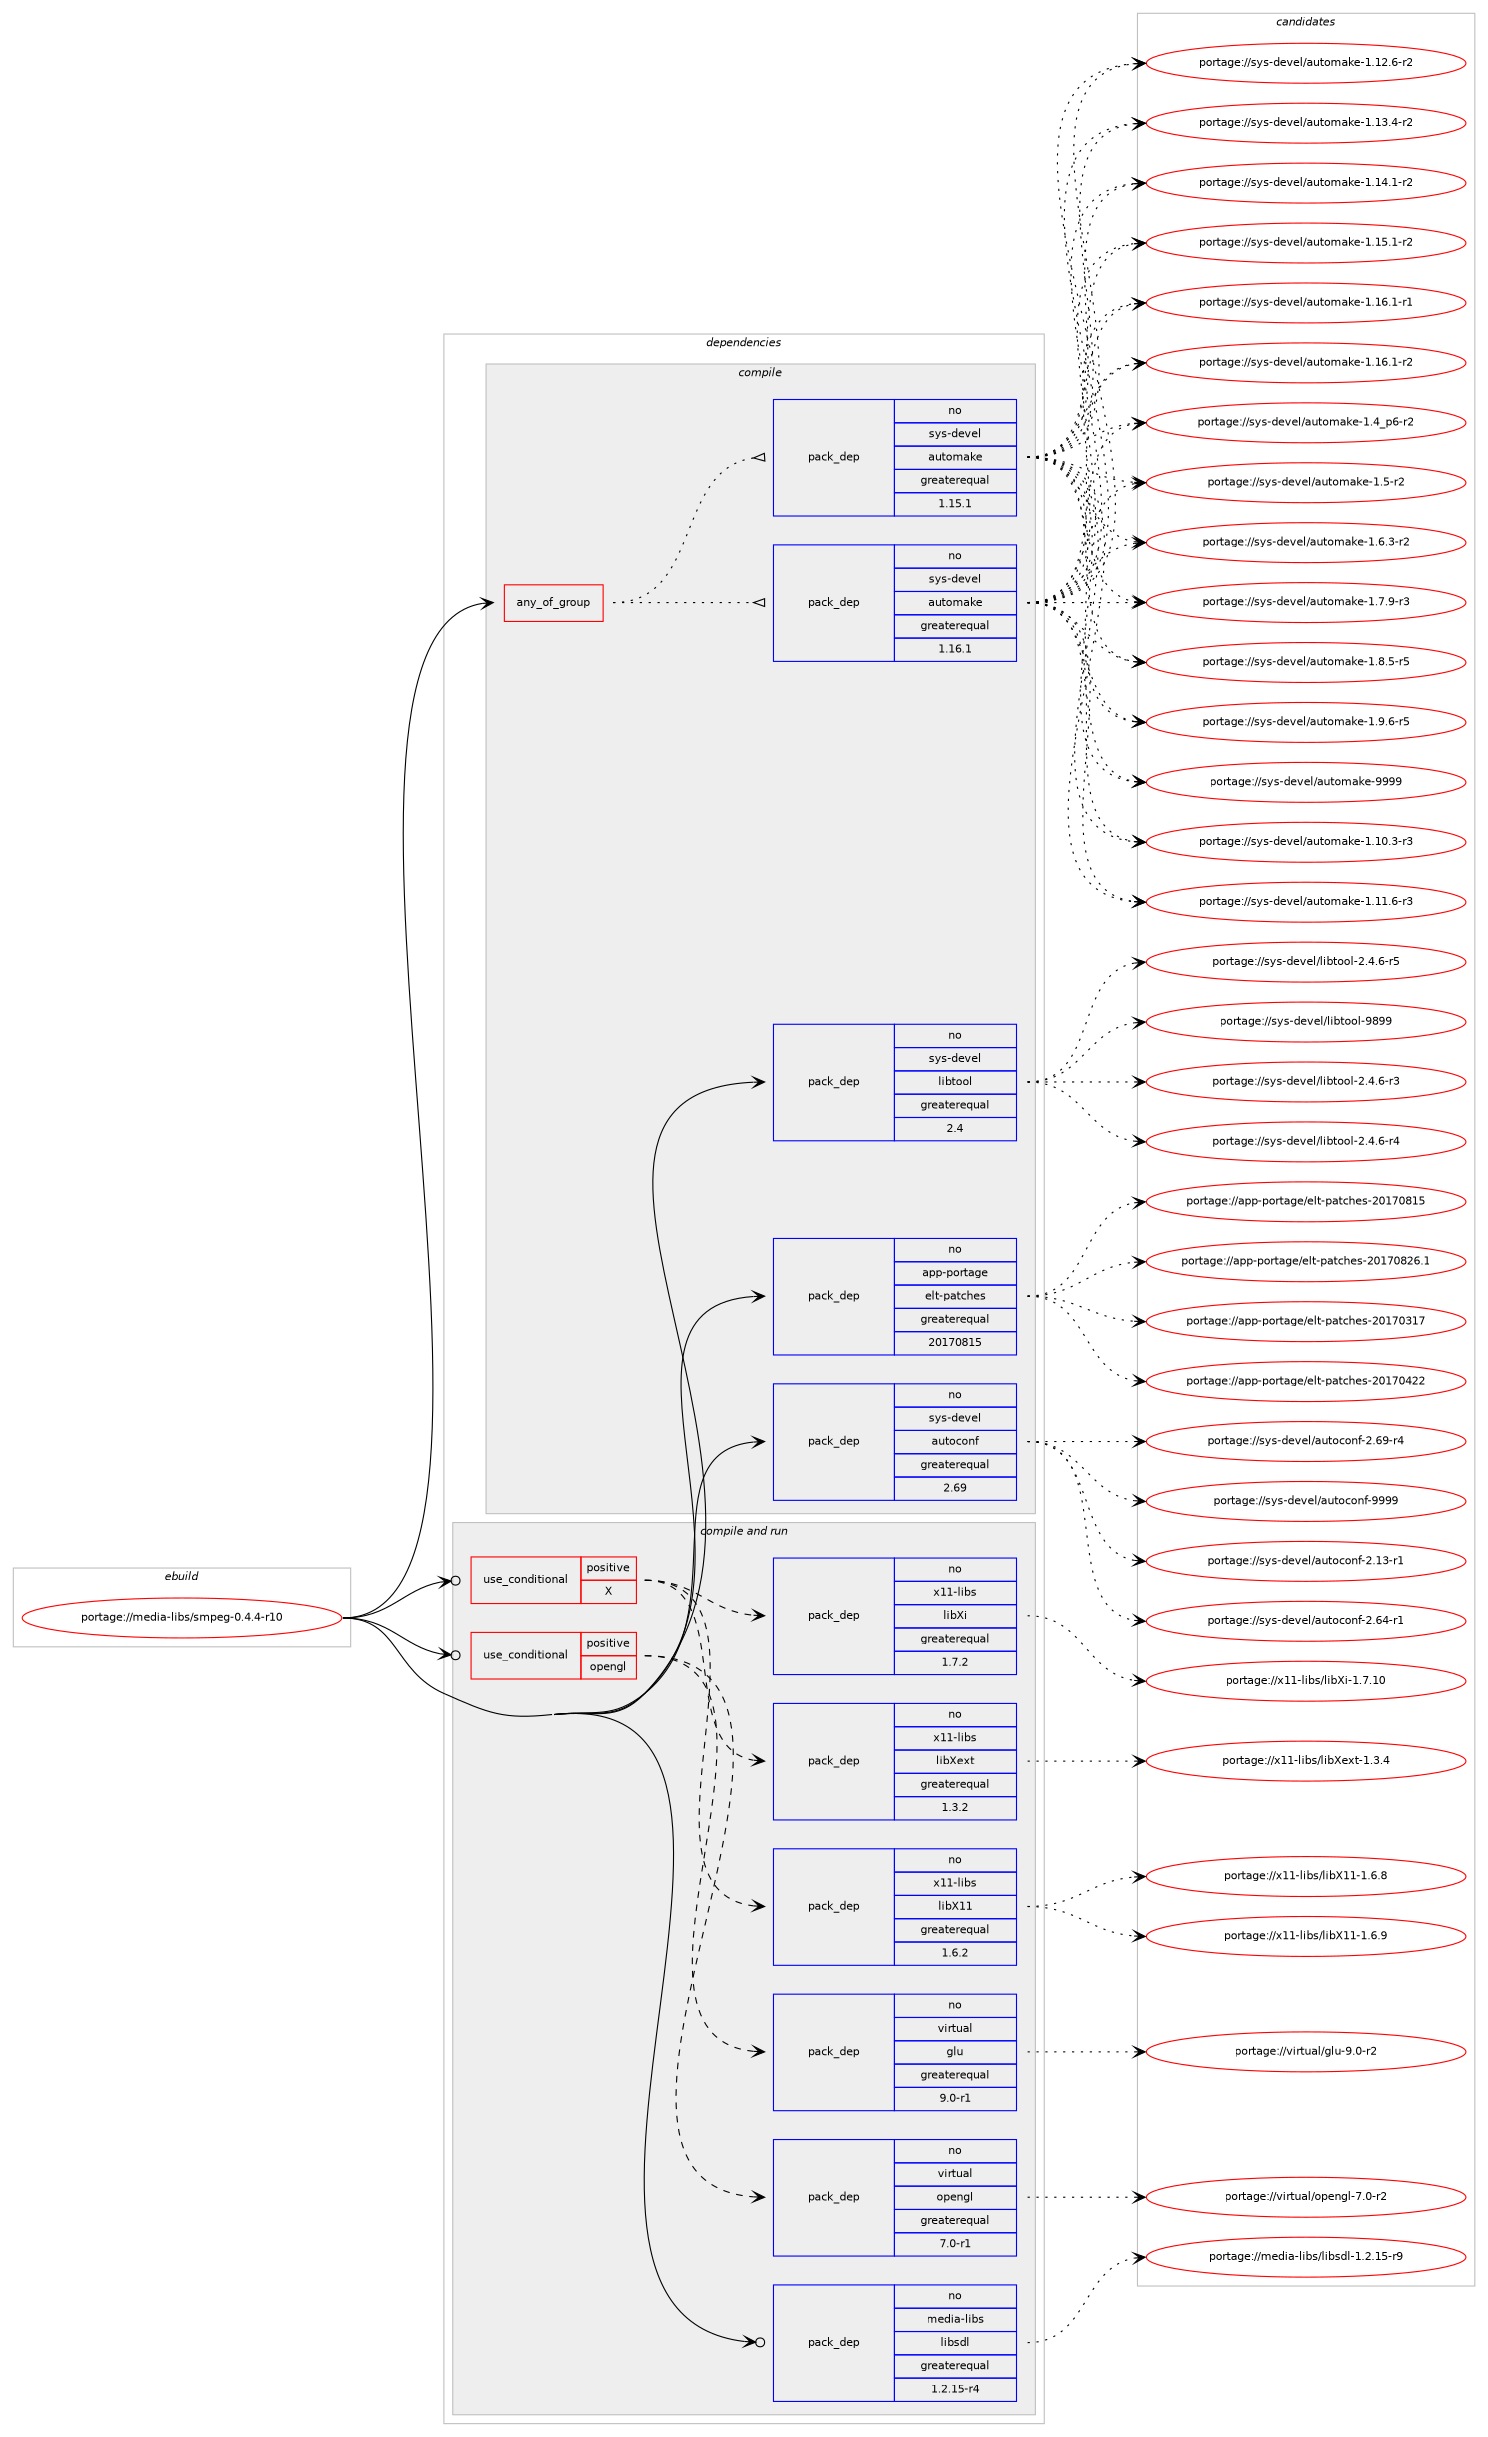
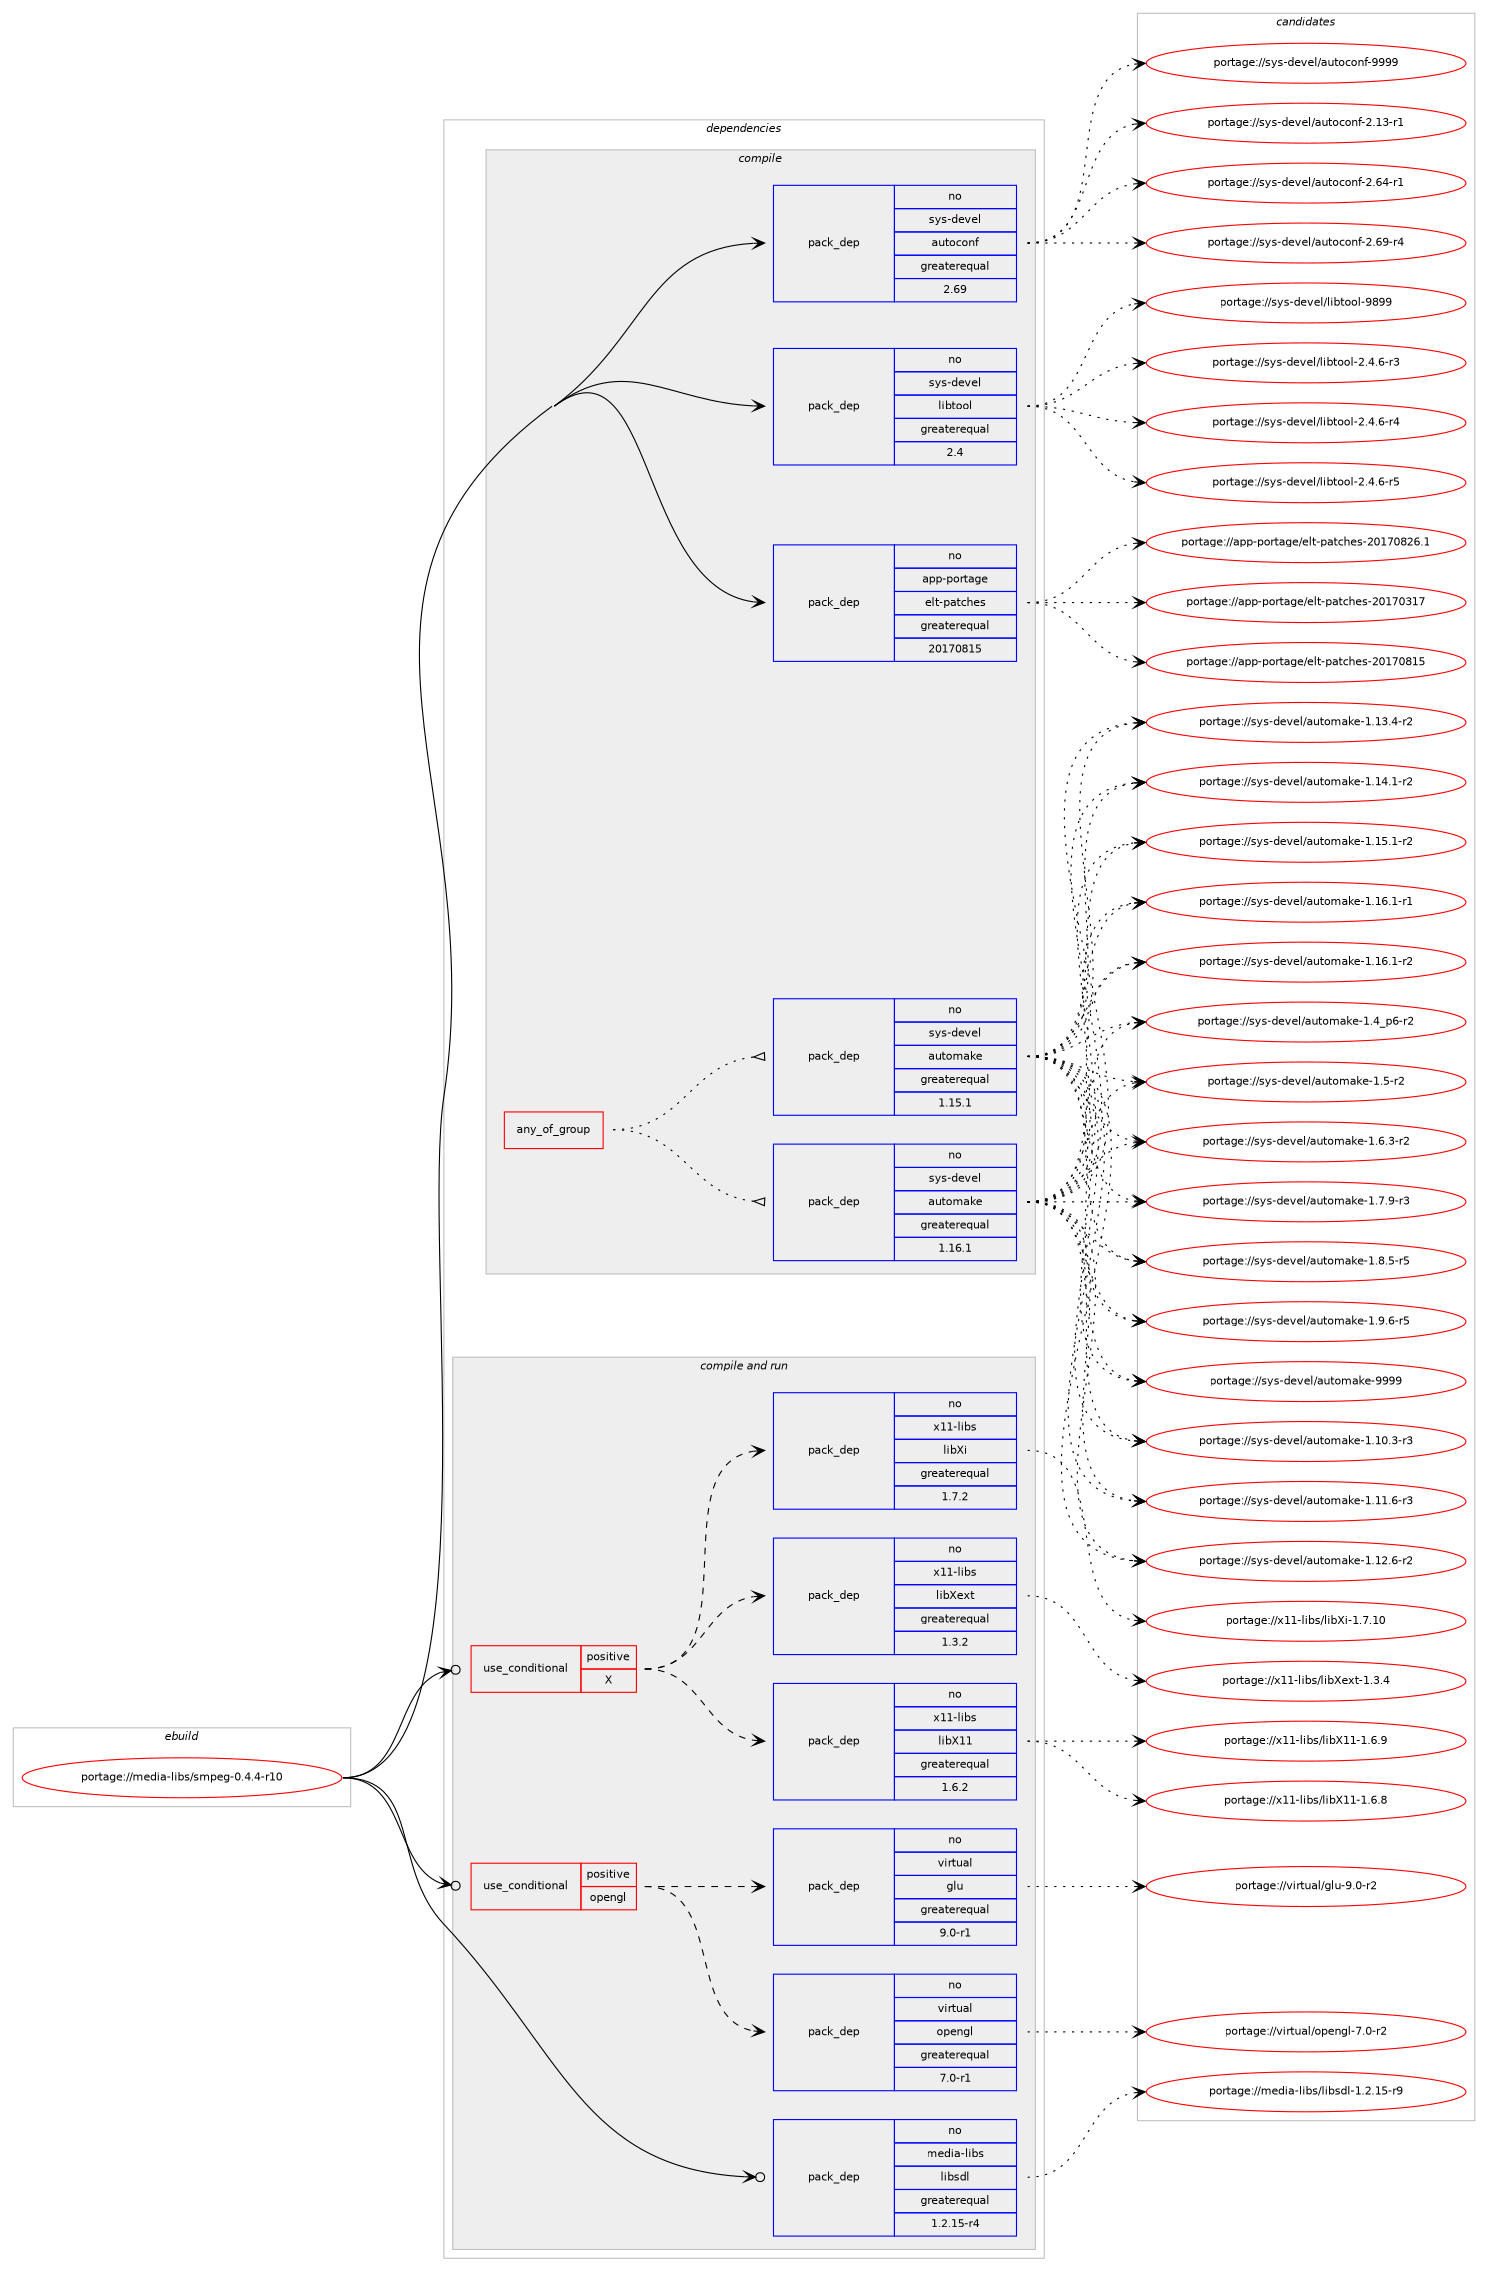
(419, 1115) -> none
(1306, 1382) -> none
